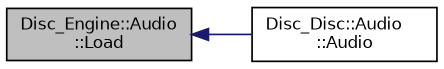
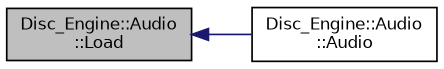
(345, 34) -> (345, 34)
